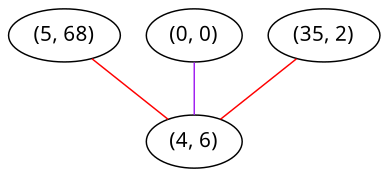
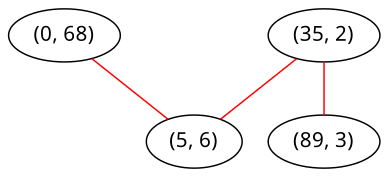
(64, 35) -> (64, 35)
(194, 35) -> none
(194, 142) -> (194, 142)
none -> (324, 142)
